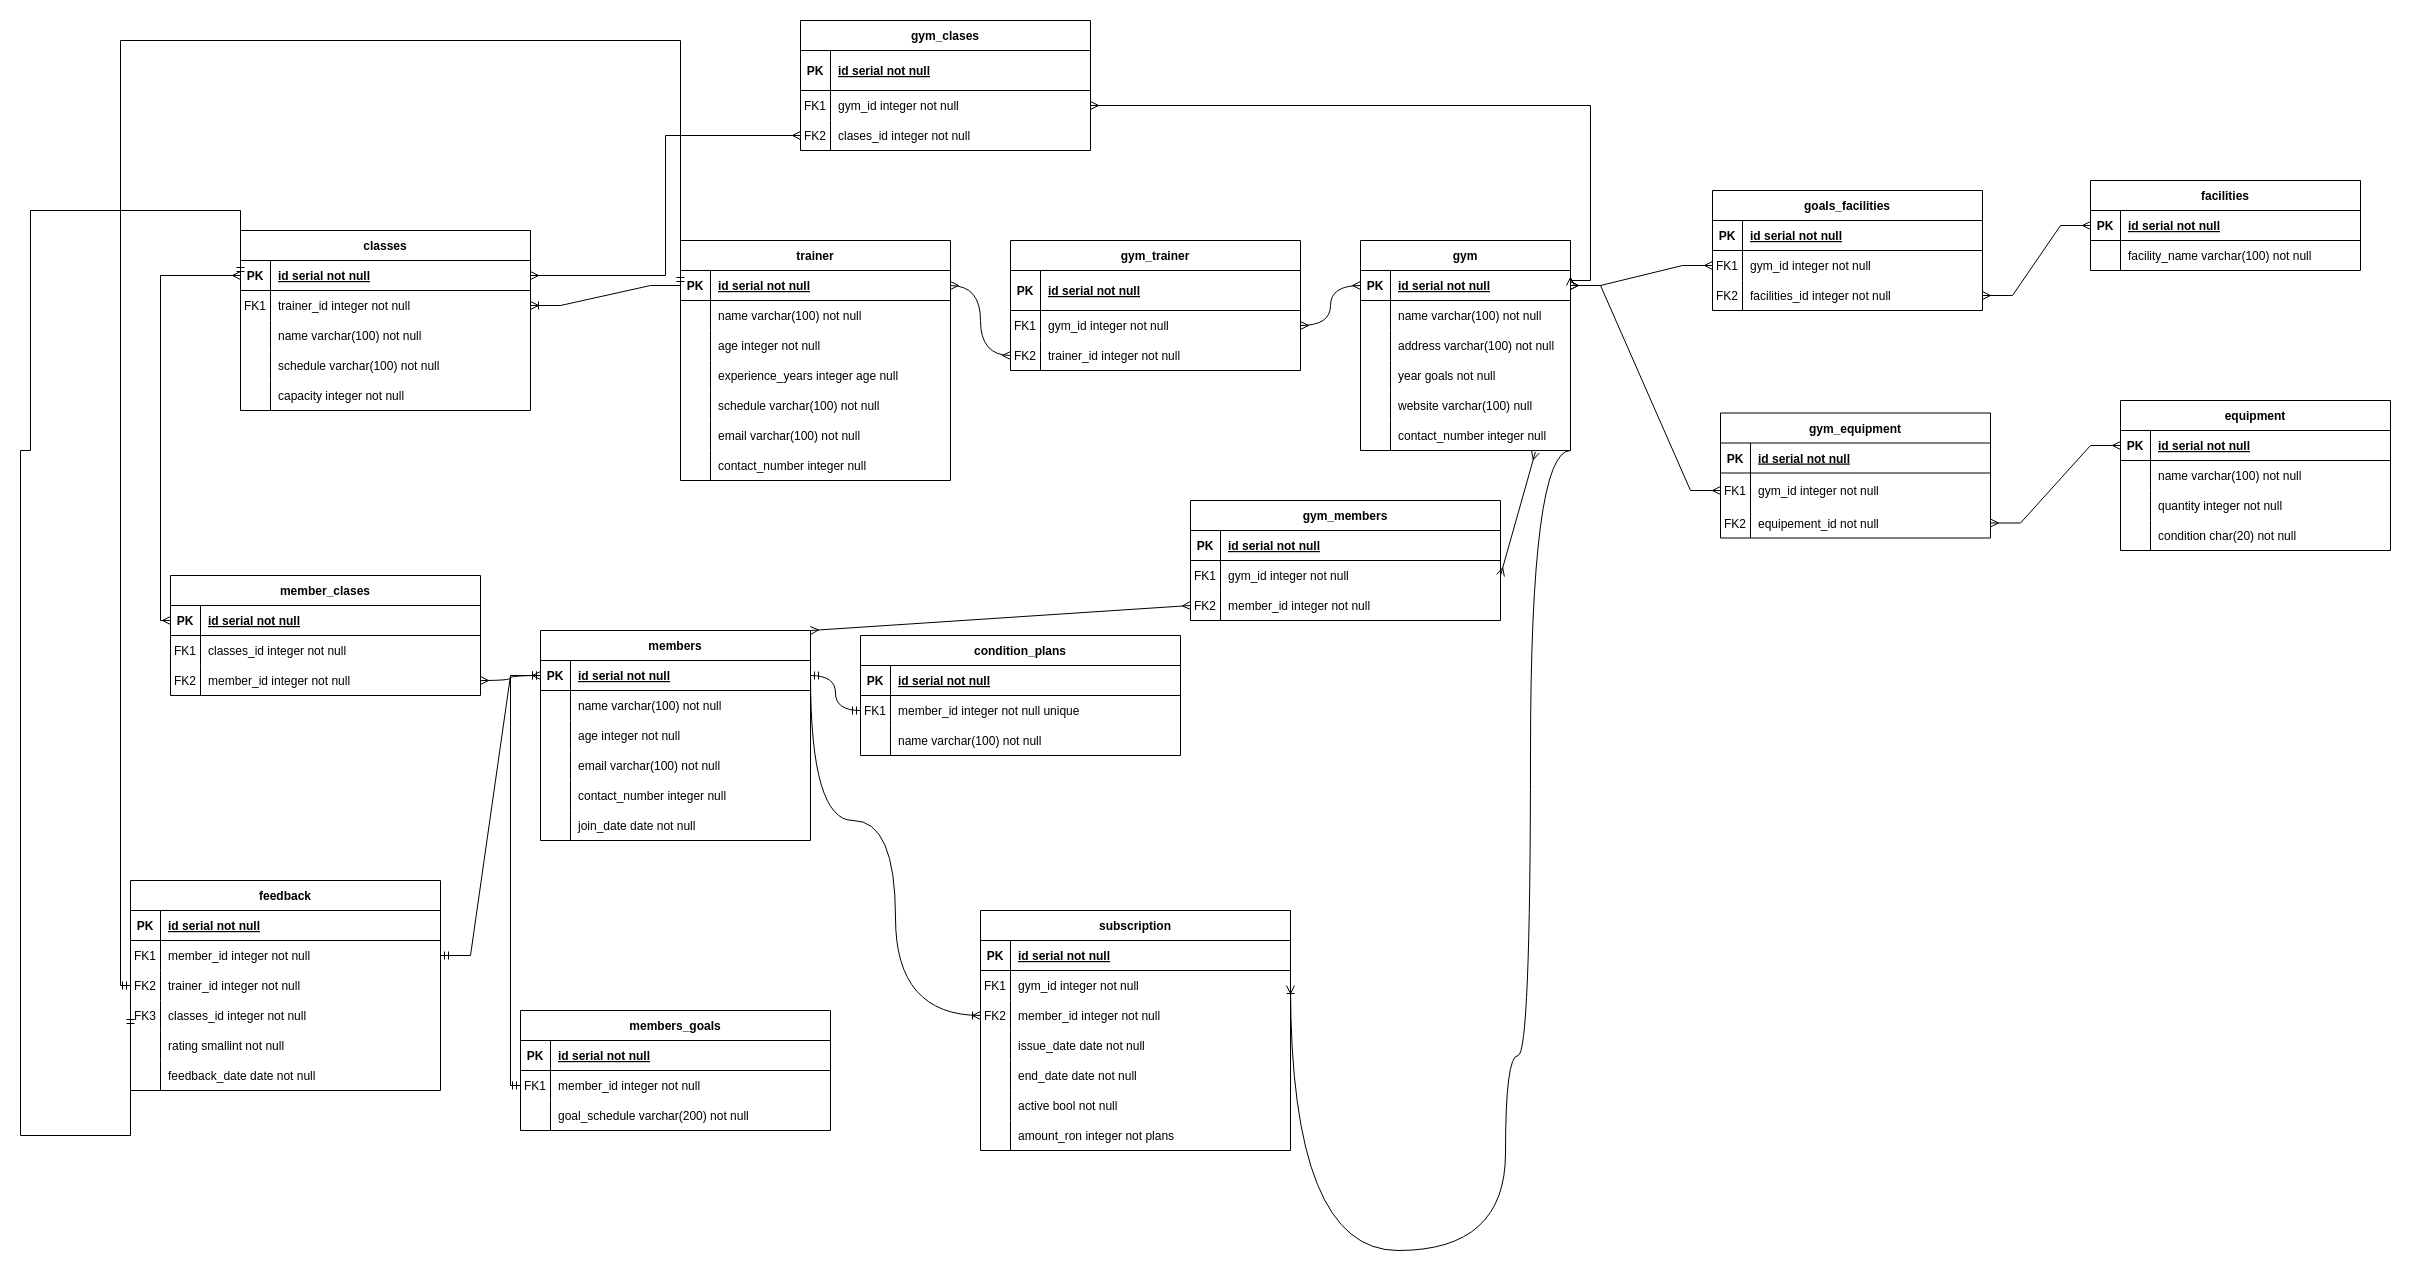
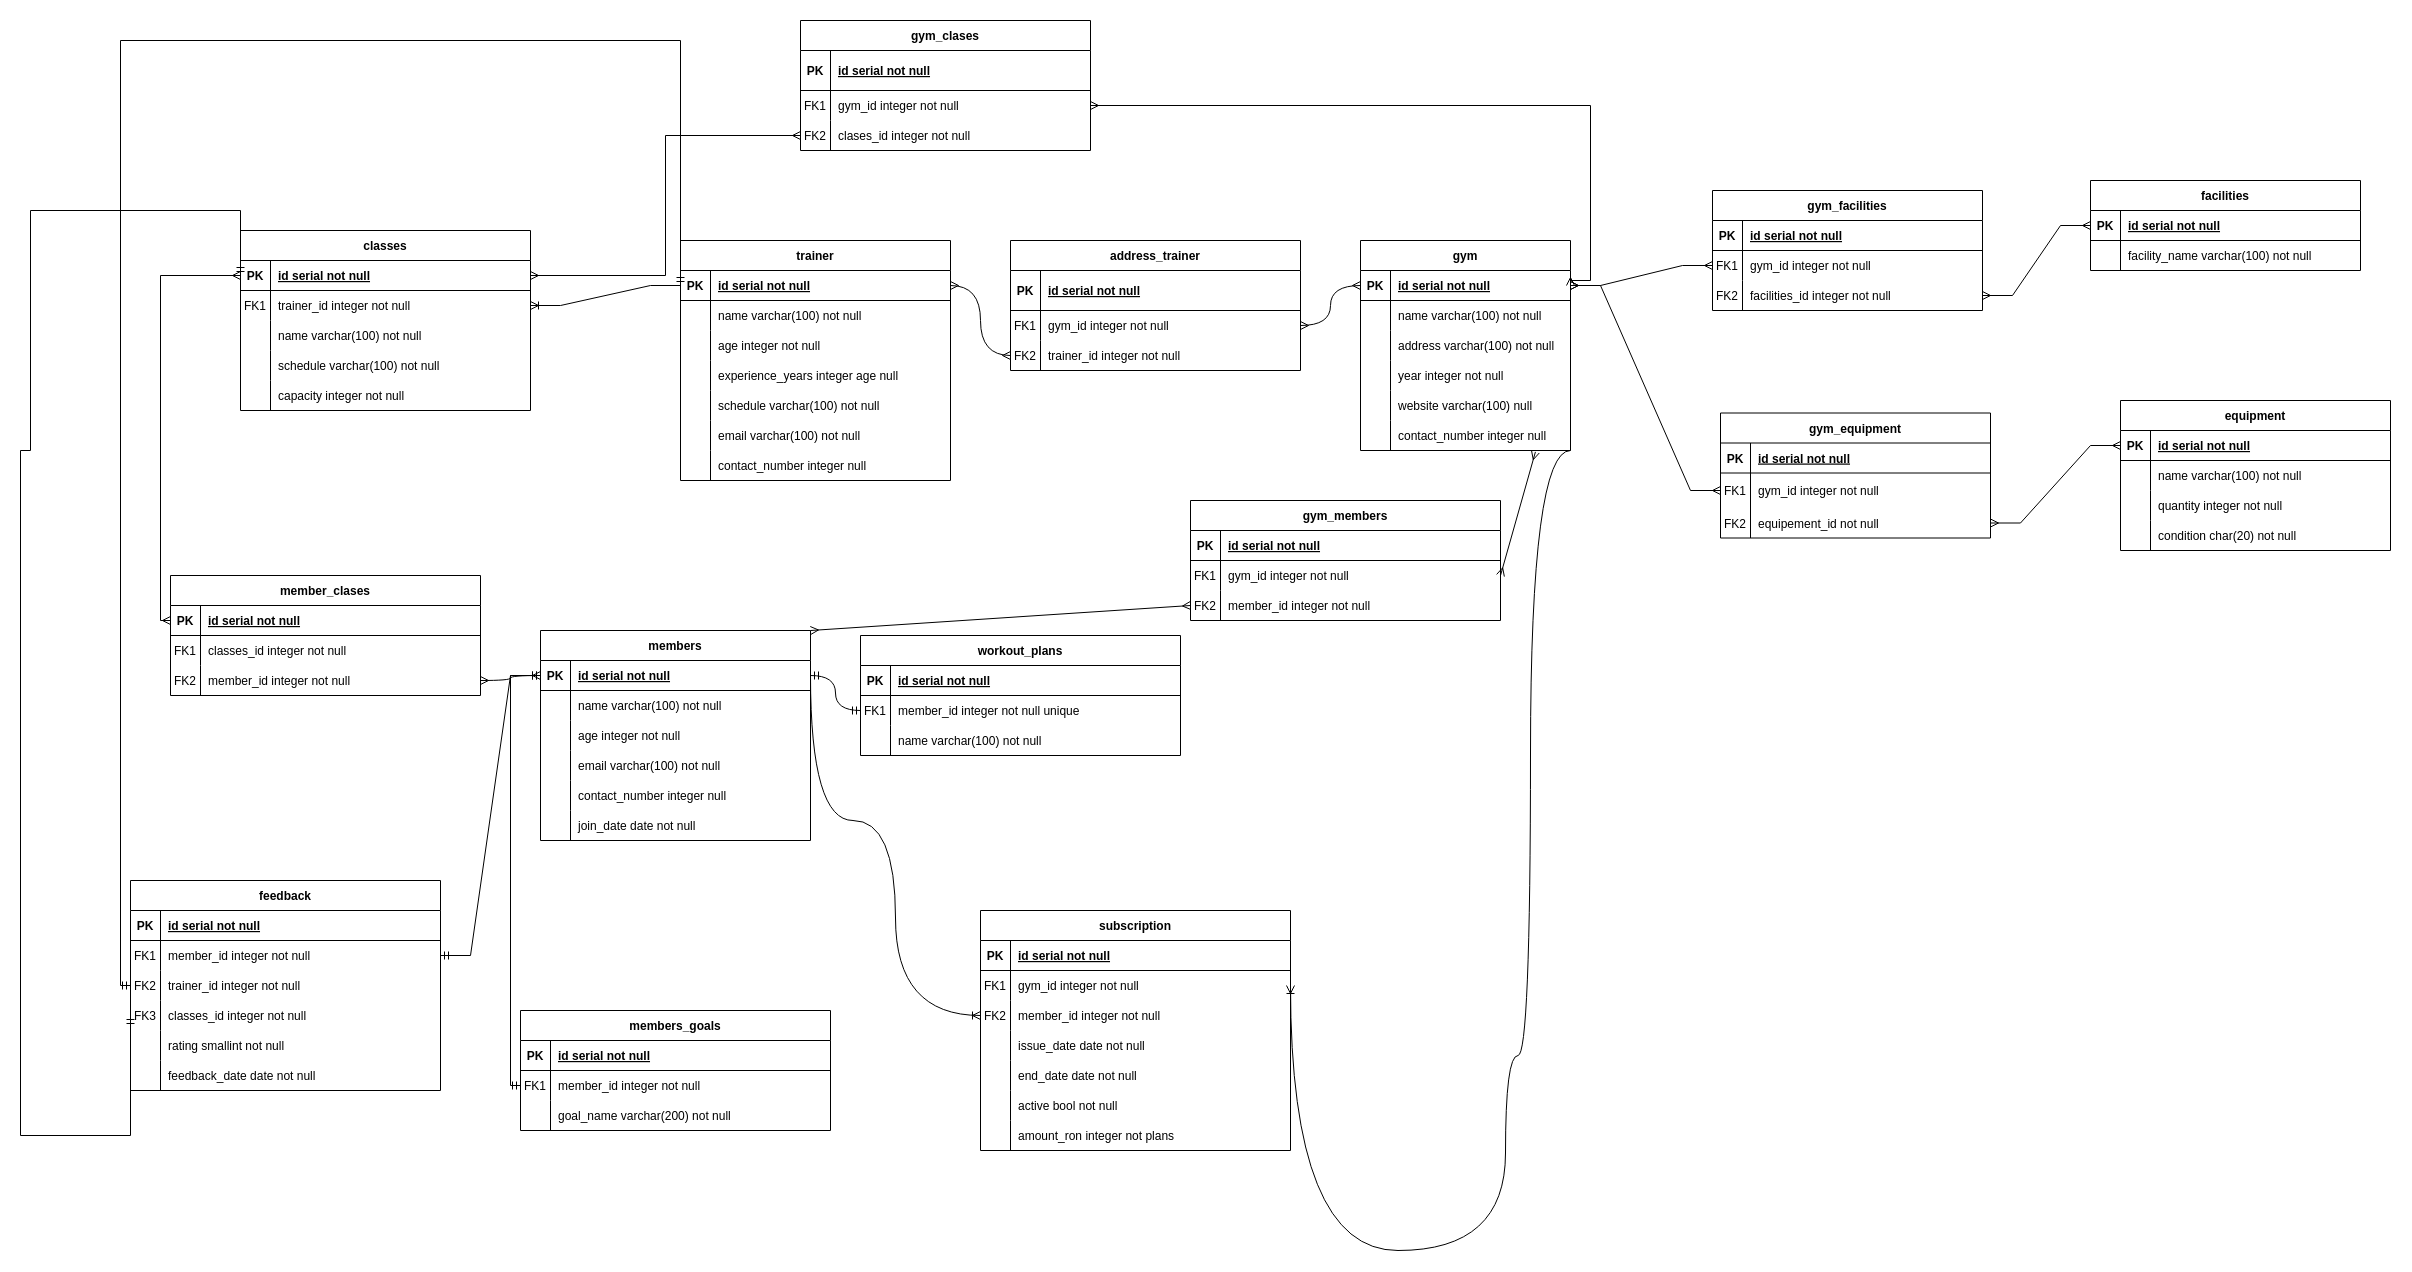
(1847, 206) -> (1847, 206)
(1155, 256) -> (1155, 256)
(1452, 376) -> (1459, 376)
(1020, 651) -> (1020, 651)
(665, 1116) -> (653, 1116)
